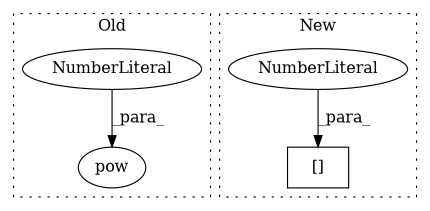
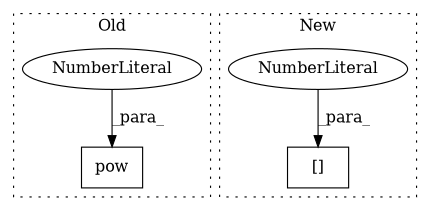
(112, 168) -> (112, 168)
